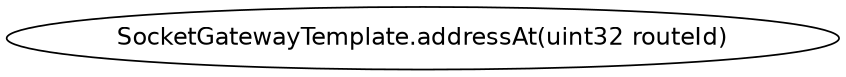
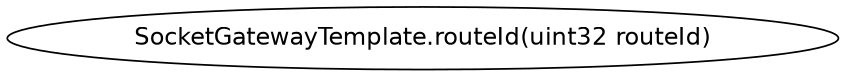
(423, 38) -> (423, 38)
